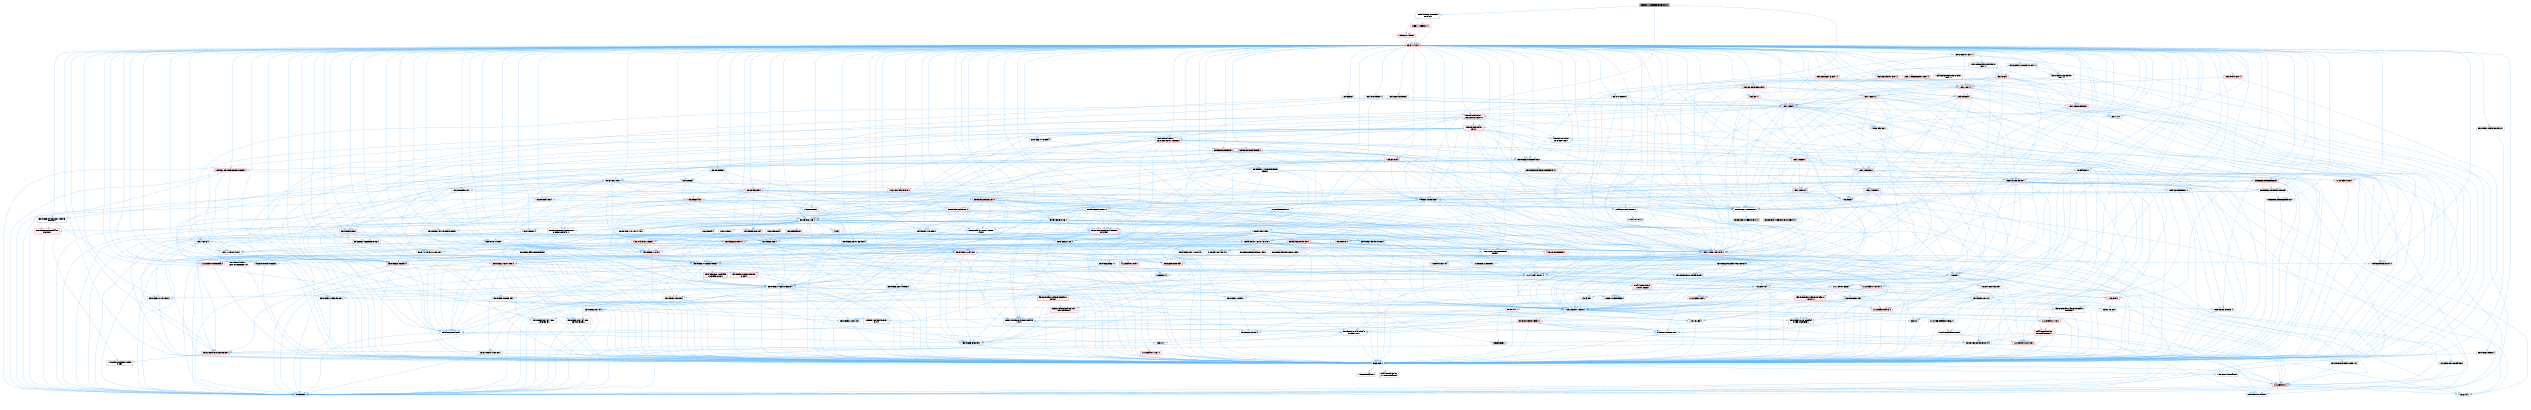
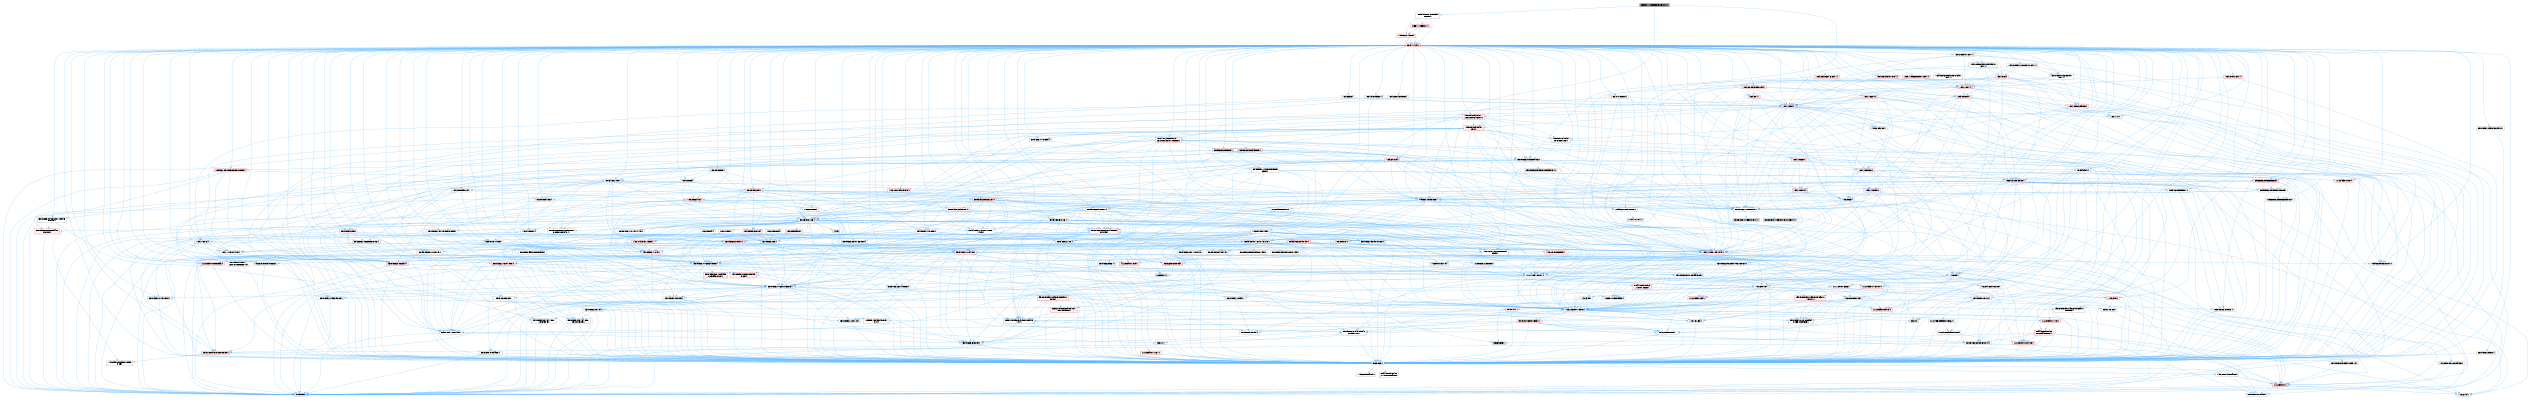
(1428, 16) -> (1428, 16)
(1919, 92) -> (1919, 137)
(1168, 140) -> (1168, 140)
(981, 231) -> (981, 231)
(430, 252) -> (430, 252)
(1218, 252) -> (1218, 252)
(1050, 256) -> (1197, 287)
(1599, 258) -> (1421, 256)
(898, 287) -> (898, 287)
(503, 298) -> (503, 298)
(451, 333) -> (451, 333)
(1667, 333) -> (1667, 333)
(490, 353) -> (490, 353)
